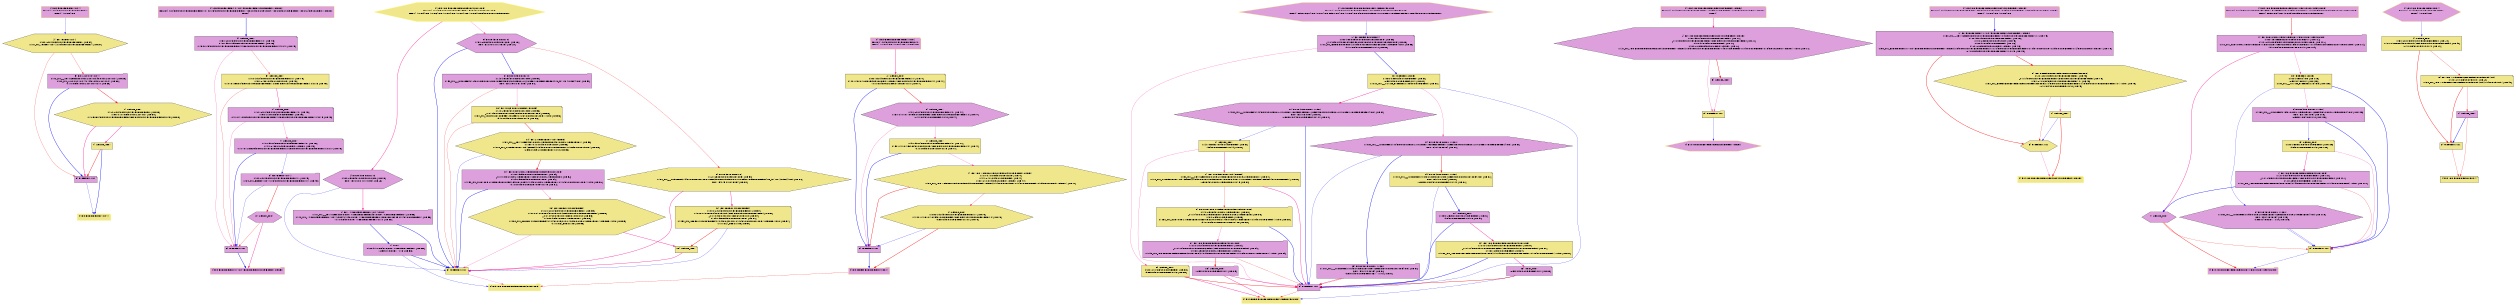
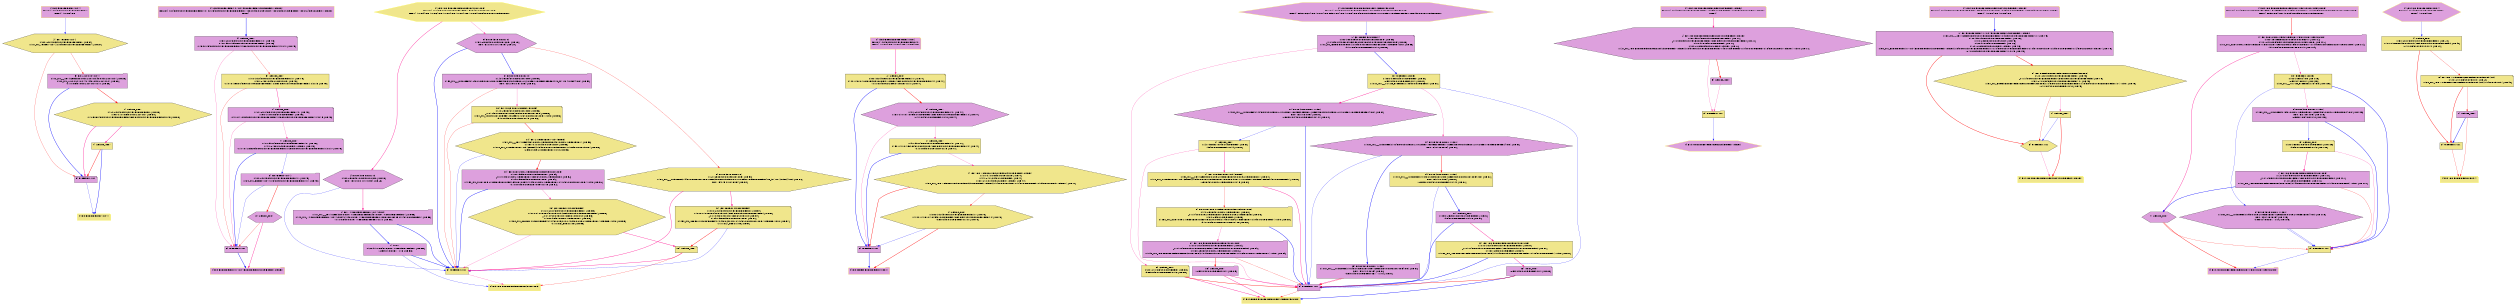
(2459, 179) -> (2459, 179)
(695, 279) -> (614, 274)
(1409, 291) -> (1409, 291)
